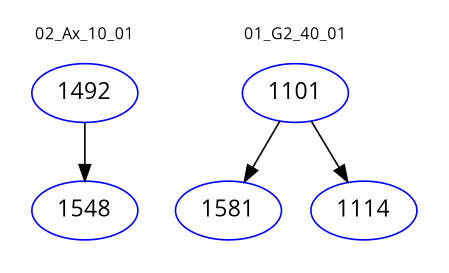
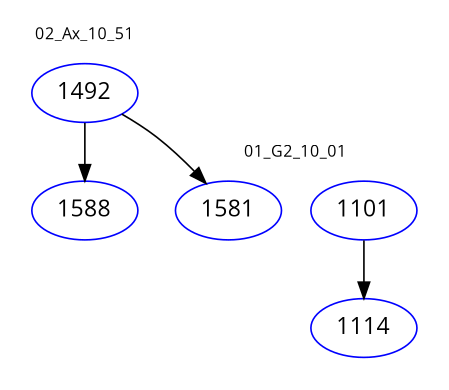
(85, 35) -> (85, 35)
(296, 35) -> (296, 153)
(266, 144) -> (174, 152)
(85, 211) -> (85, 211)
